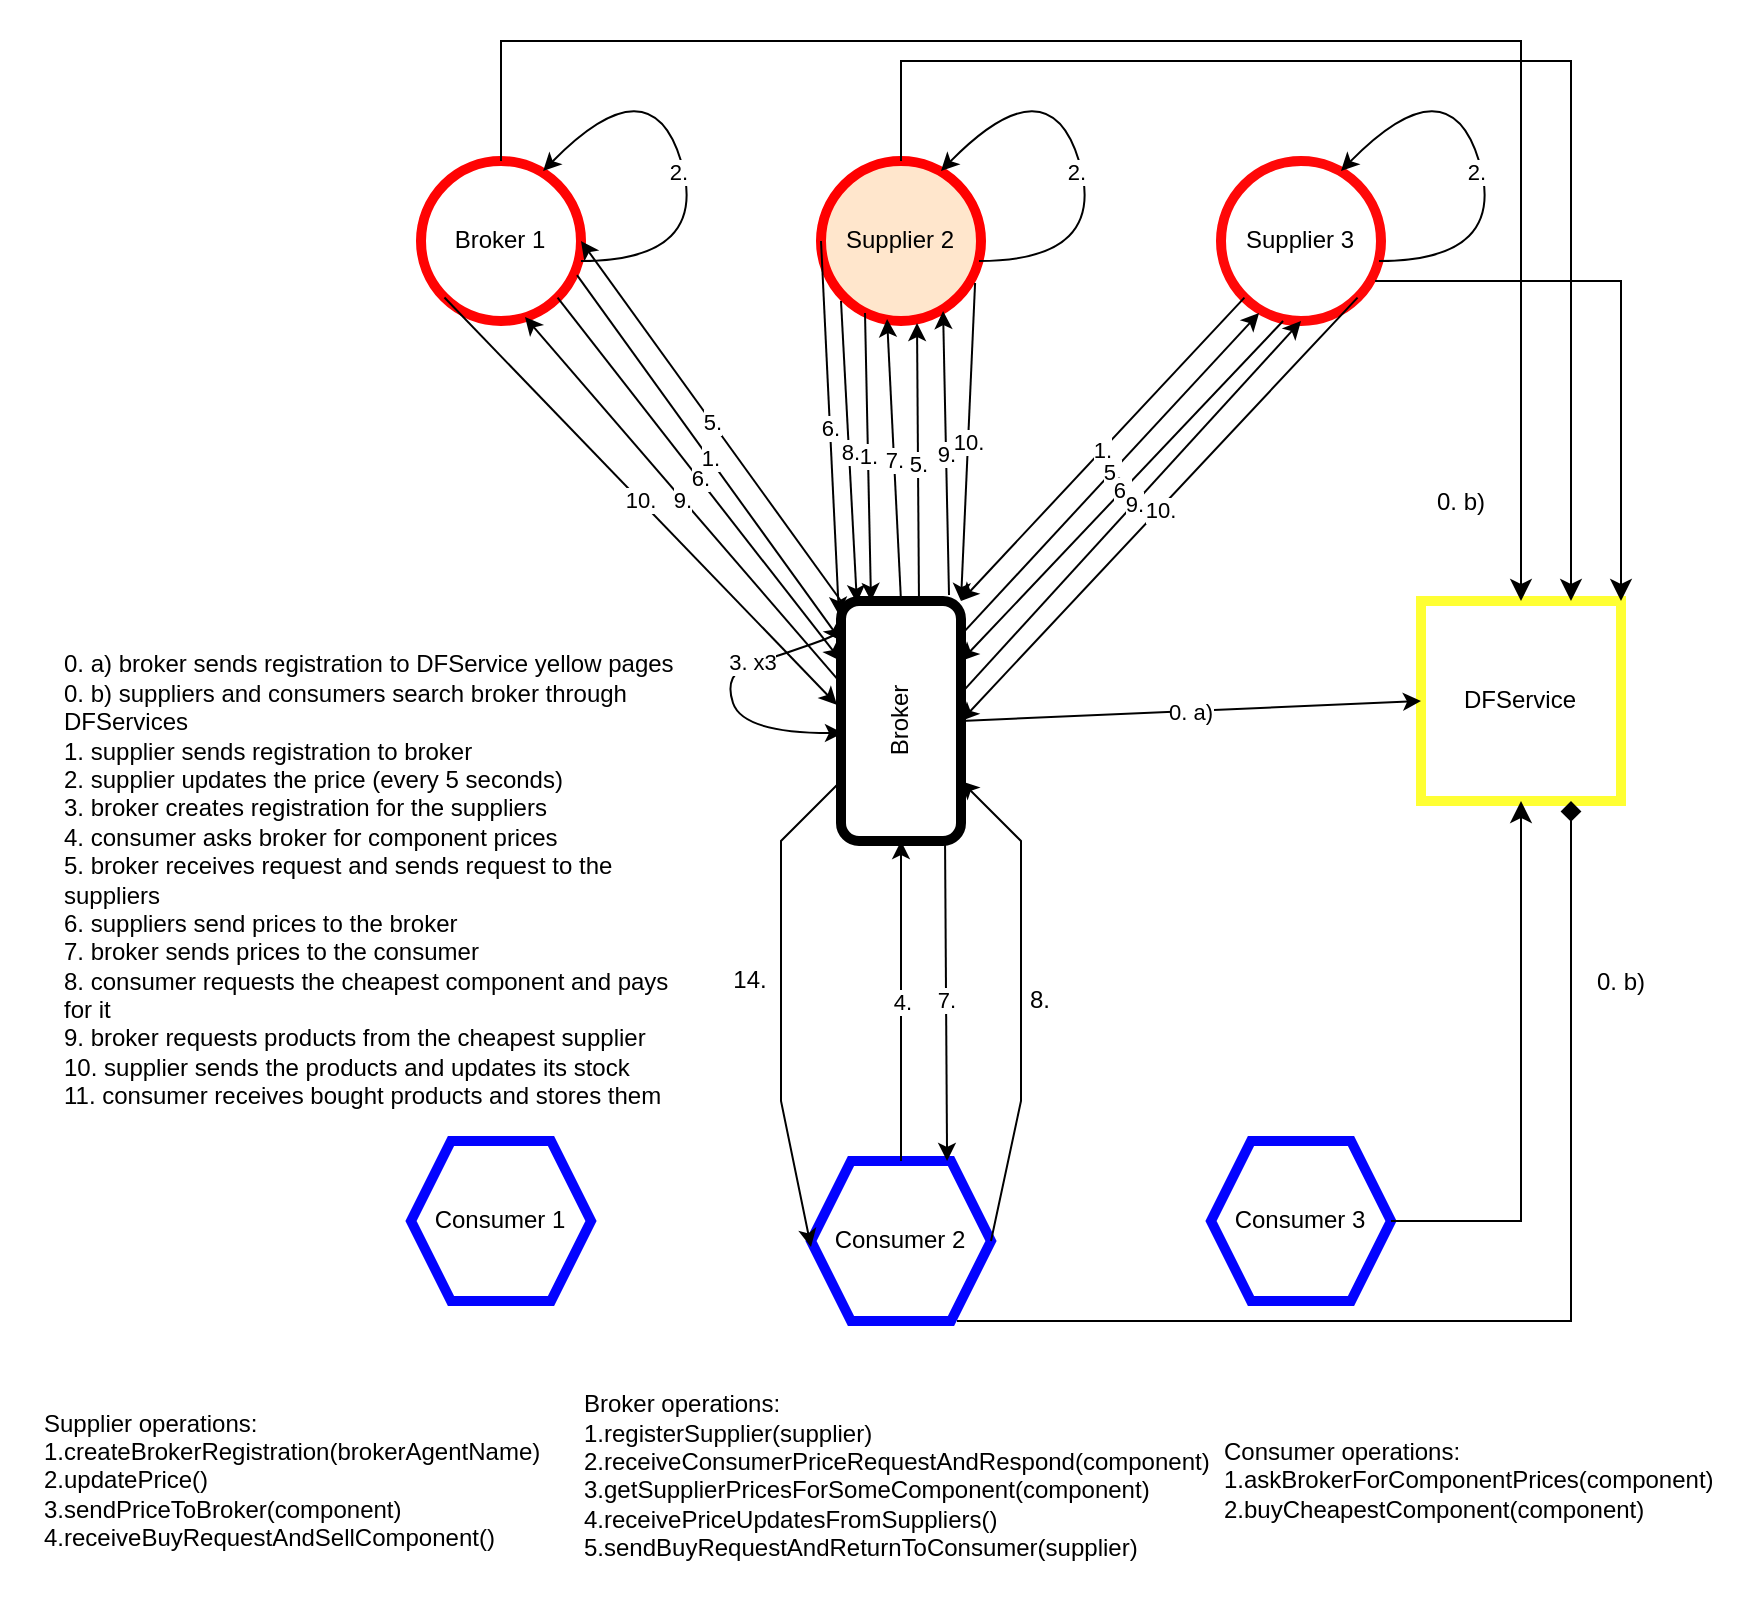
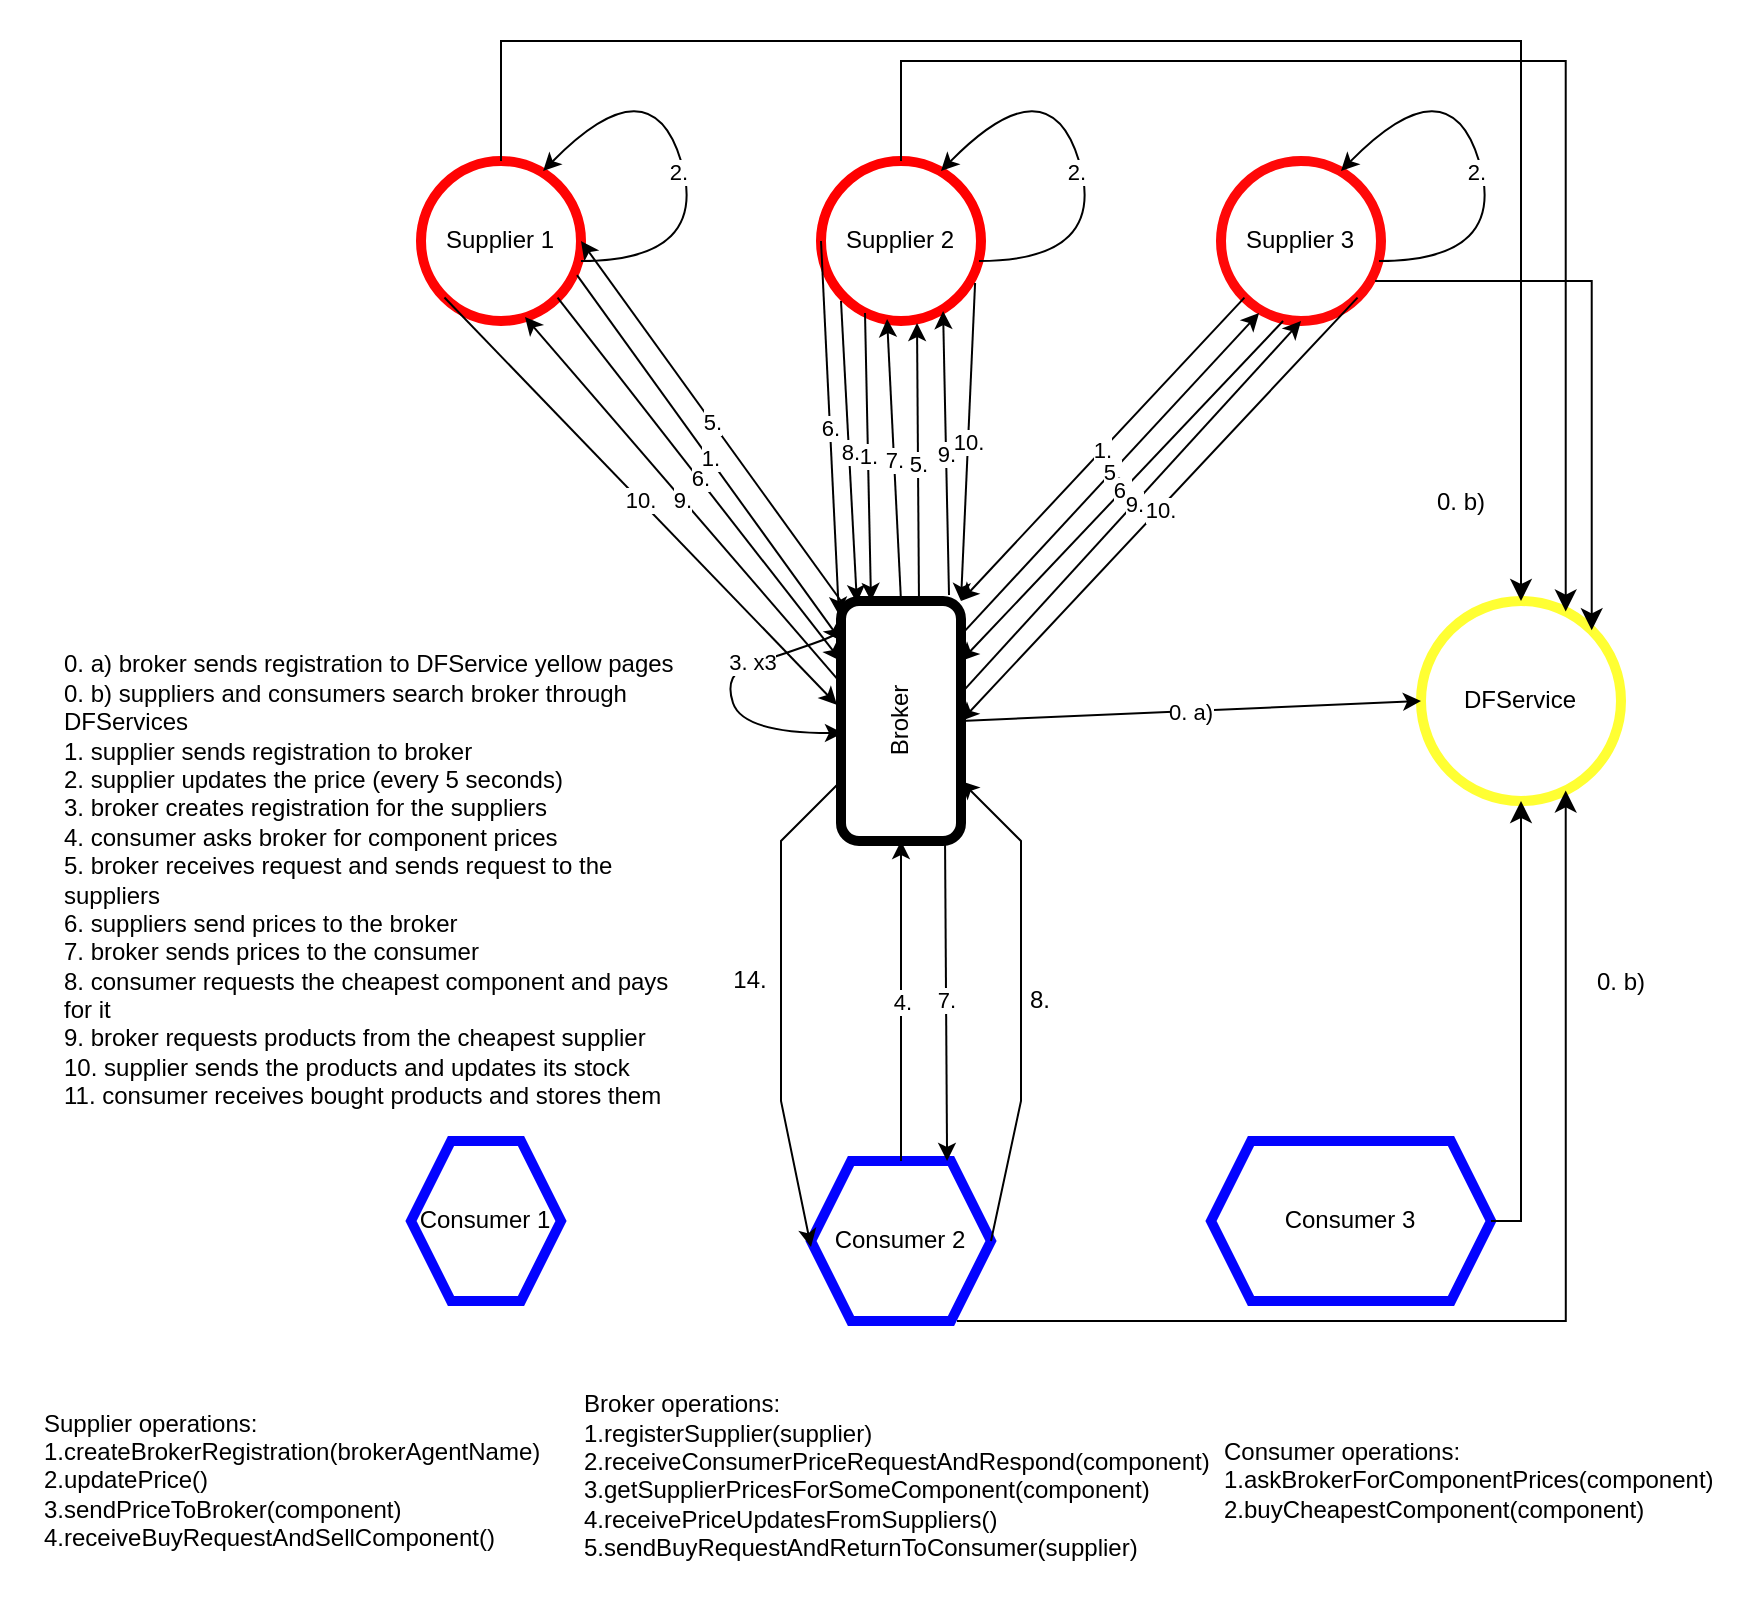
(501, 241) -> (501, 241)
(901, 241) -> (901, 241)
(1521, 701) -> (1521, 701)
(1571, 1075) -> (1566, 1066)
(501, 1221) -> (486, 1221)
(1301, 1221) -> (1351, 1221)
